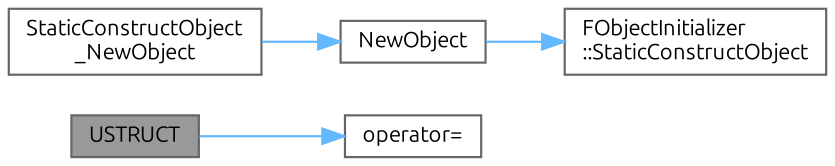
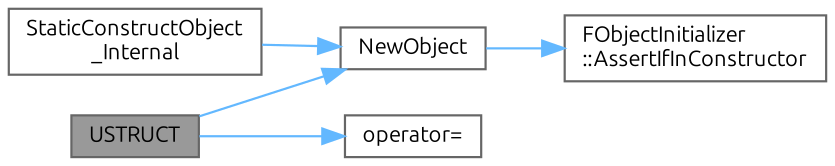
(135, 42) -> (135, 42)
(695, 42) -> (695, 48)
none -> (262, 96)
